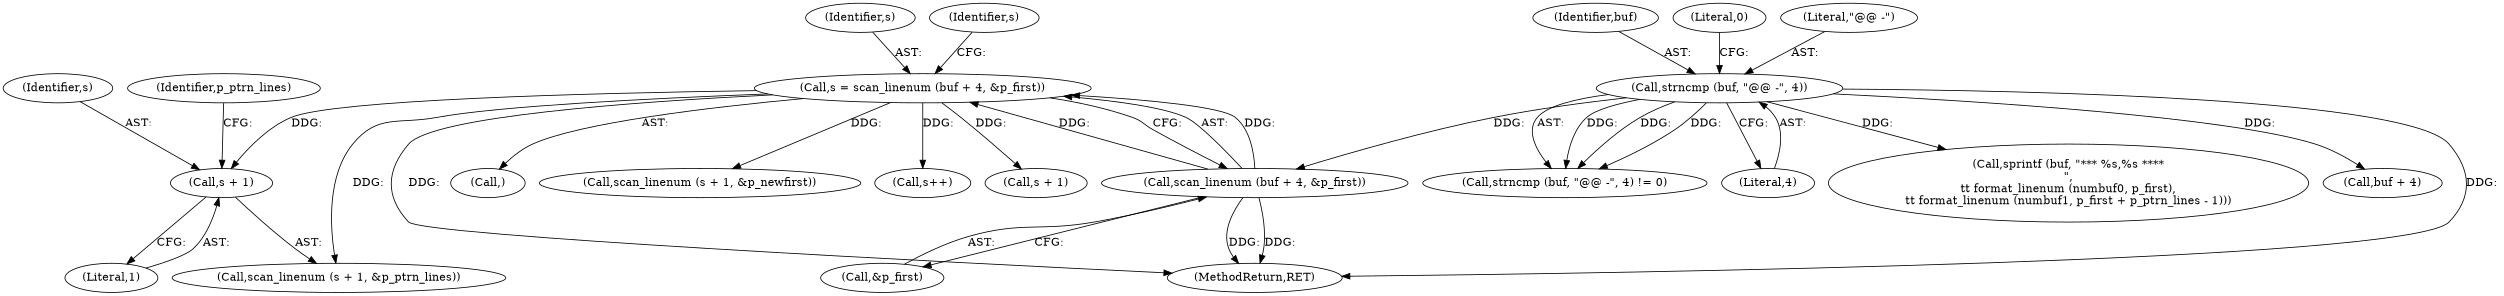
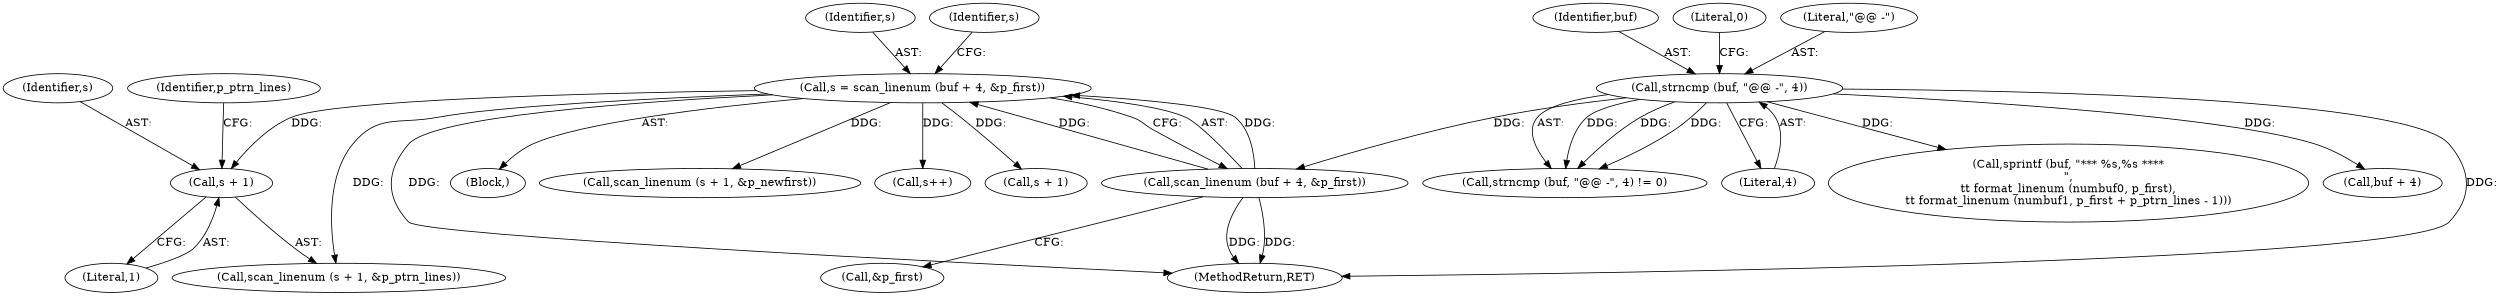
(488, 183) -> (488, 183)
(1049, 227) -> none
